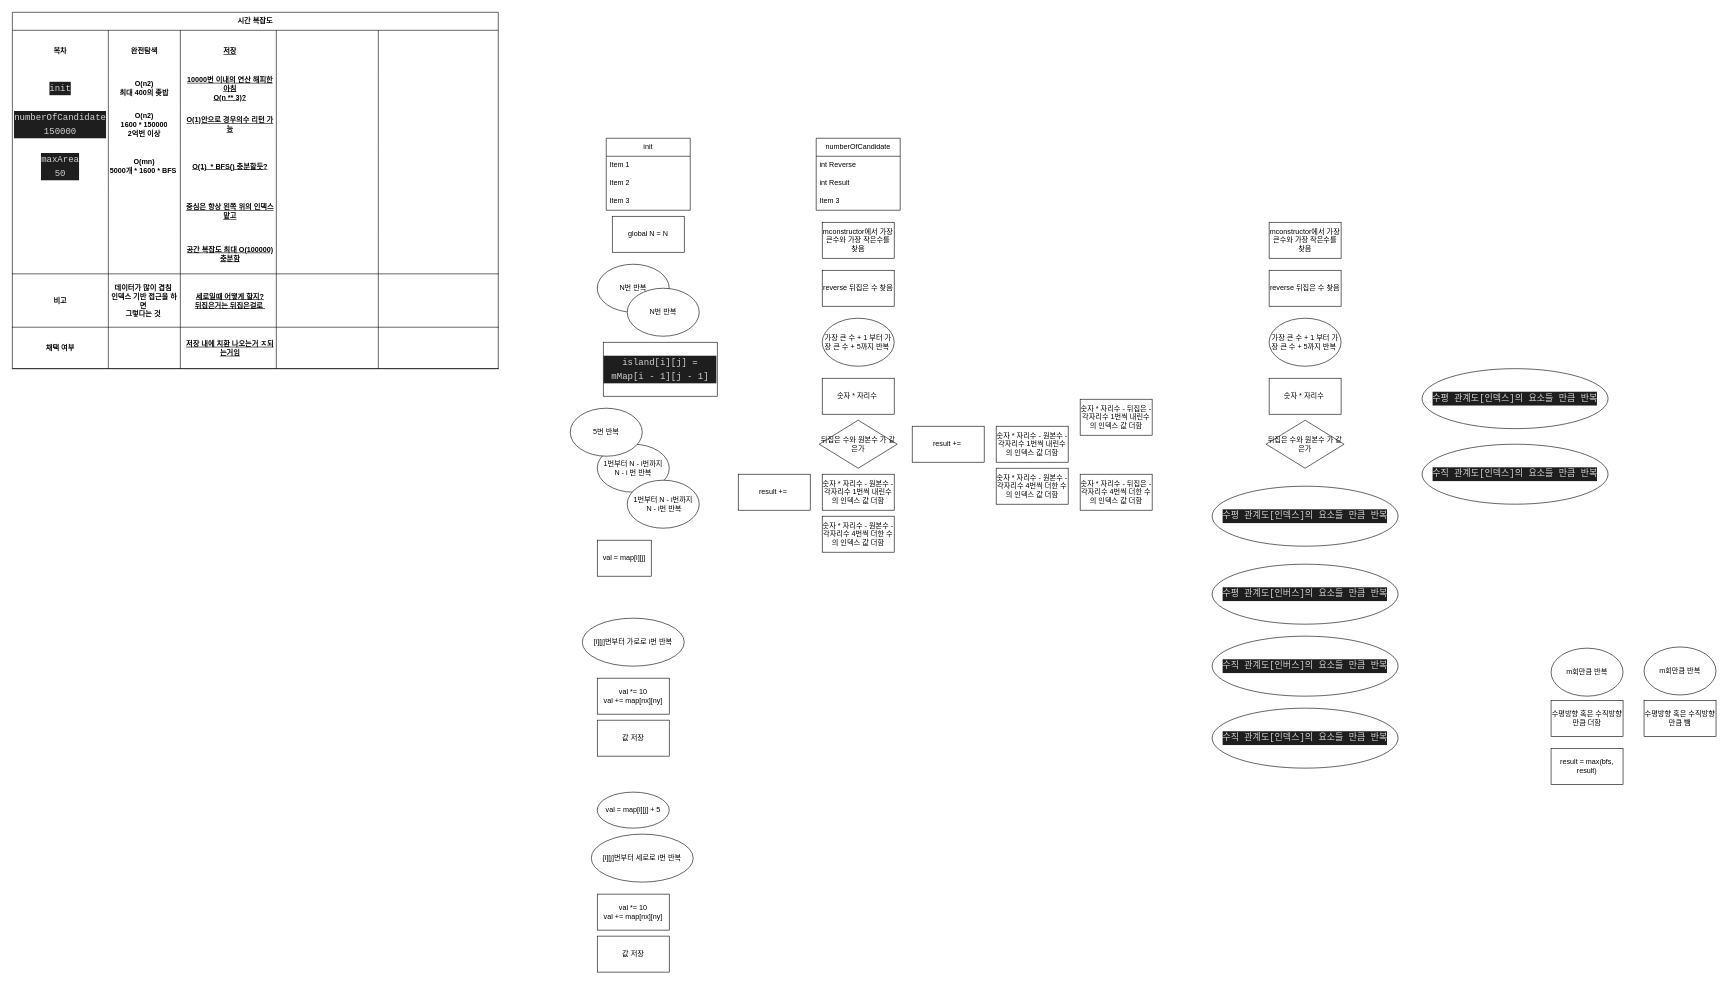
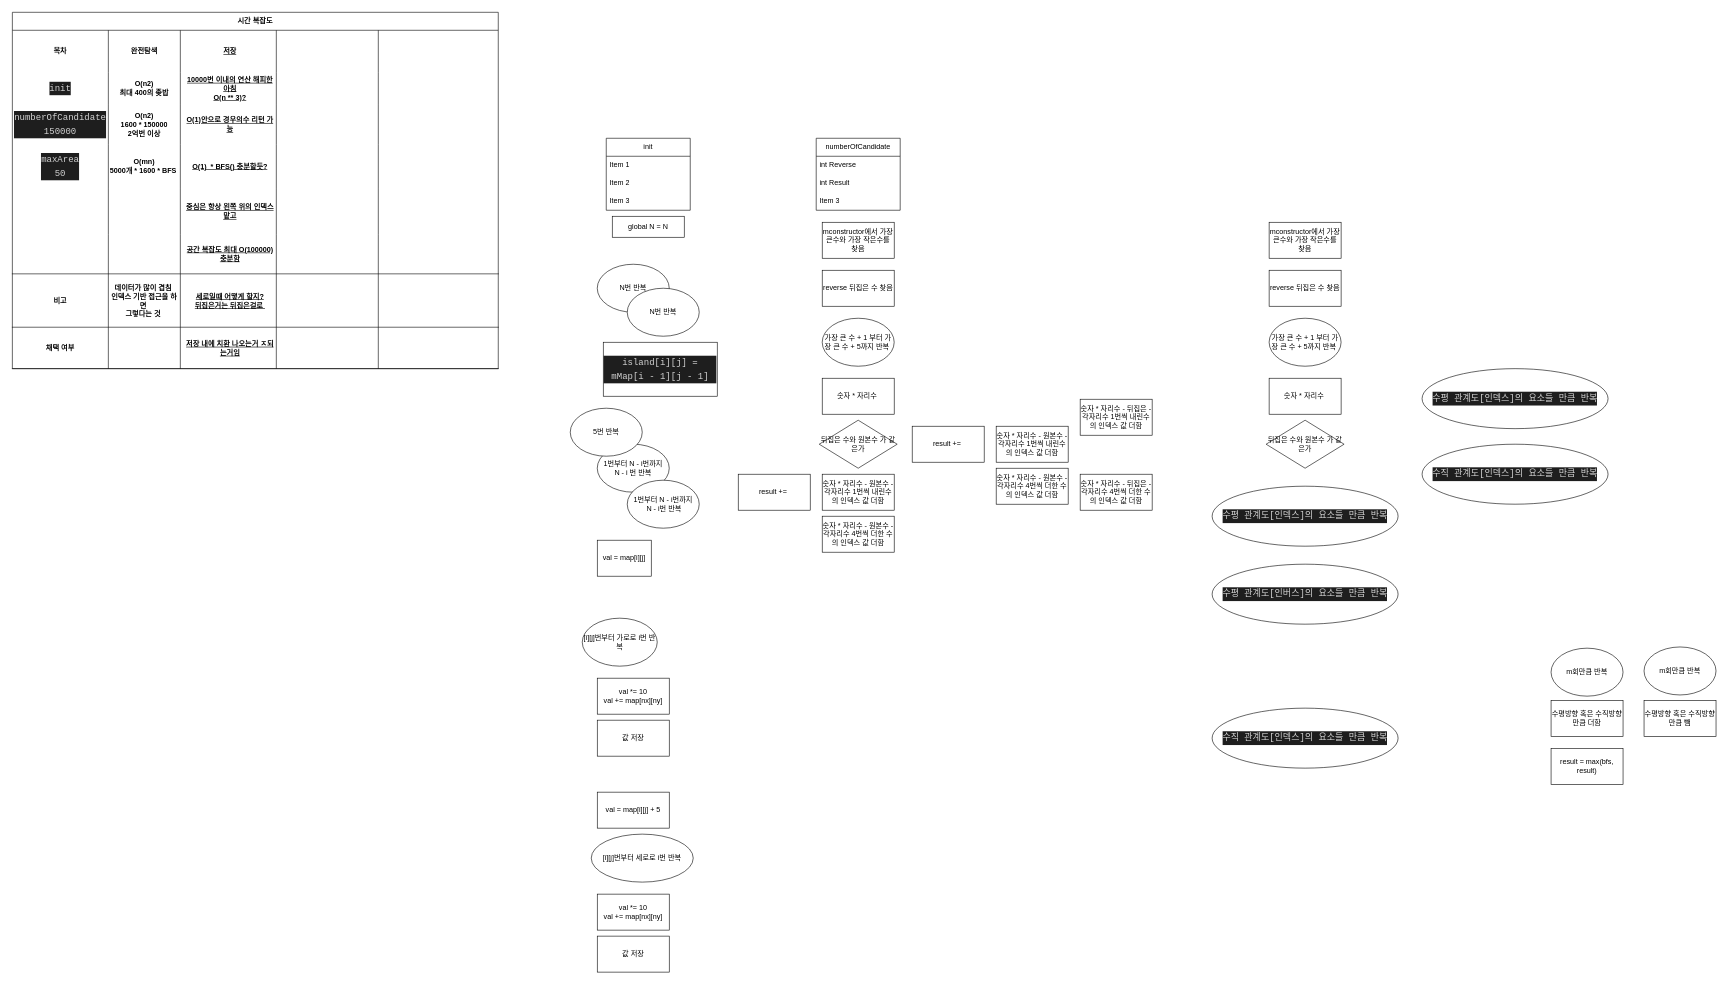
(648, 234) -> (648, 227)
(633, 642) -> (620, 642)
(1305, 666) -> none
(633, 810) -> (633, 810)
